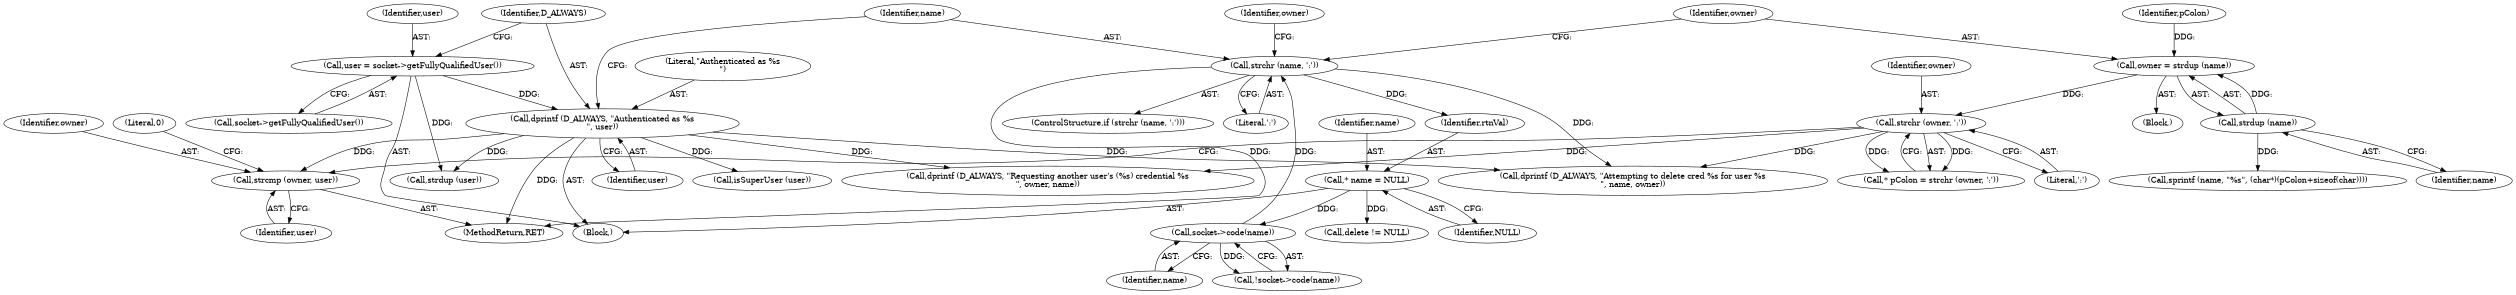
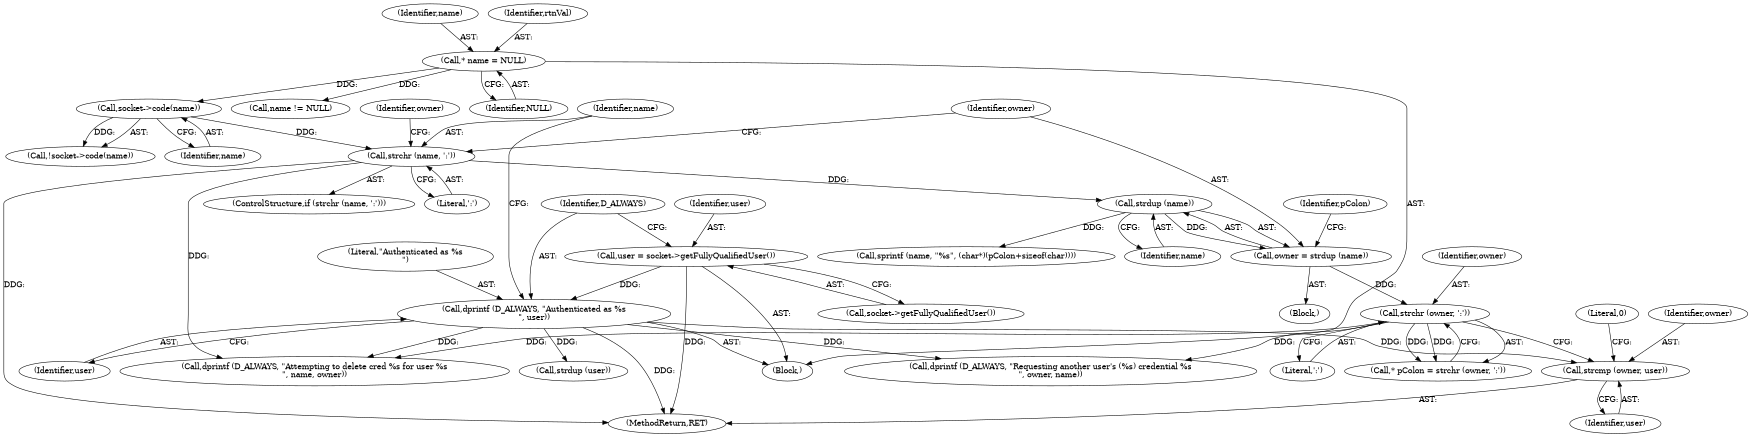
(2186, 37) -> (1338, 228)
(1373, 94) -> (783, 180)
(428, 121) -> (684, 338)
(762, 181) -> none
(1367, 233) -> (291, 109)
(1255, 259) -> none
